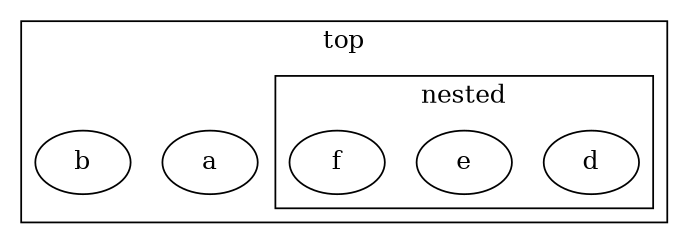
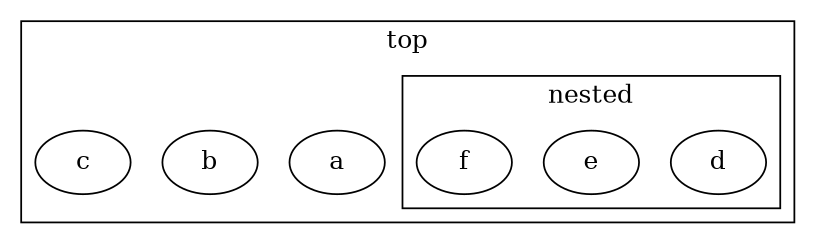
none -> (83, 162)
